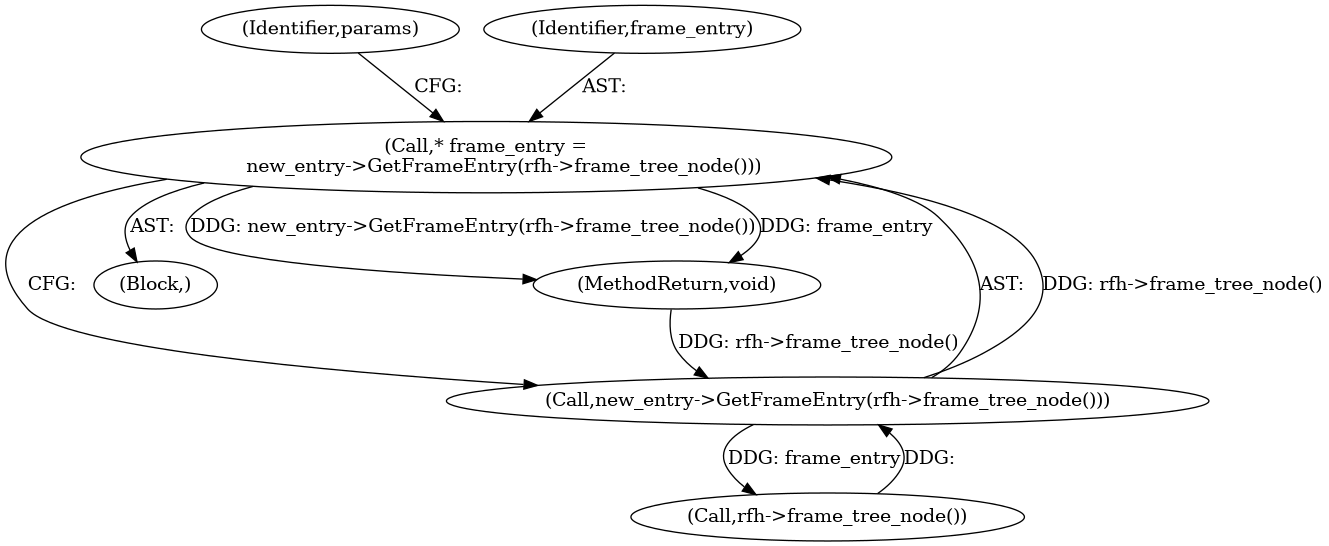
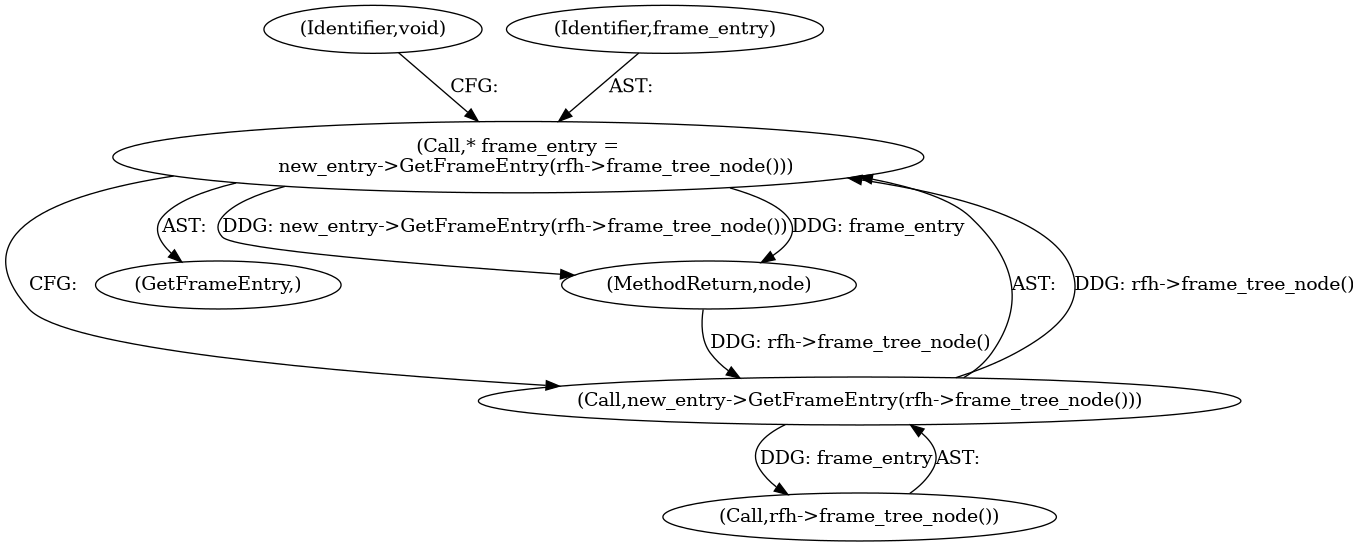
(330, 29) -> (373, 29)
(156, 285) -> (218, 285)
(677, 285) -> (709, 285)
(932, 459) -> (961, 459)
